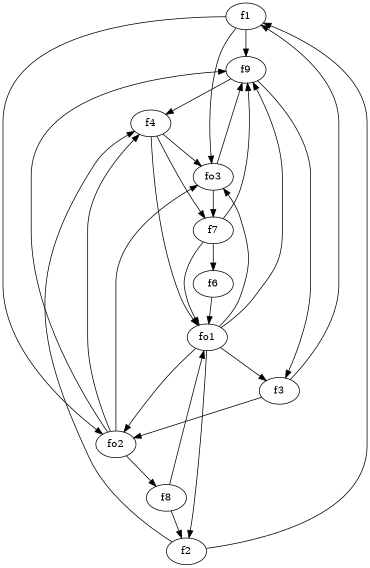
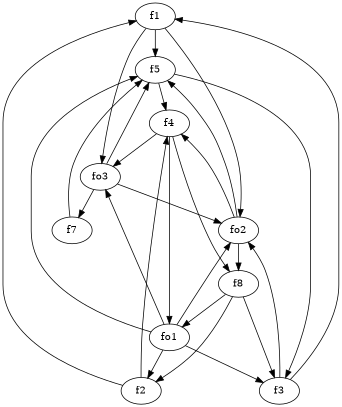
(246, 70) -> (155, 70)
(177, 175) -> (194, 203)
(184, 279) -> none
(213, 284) -> none
(116, 294) -> (164, 201)
none -> (258, 334)
